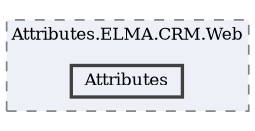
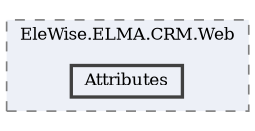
(128, 36) -> (128, 36)
